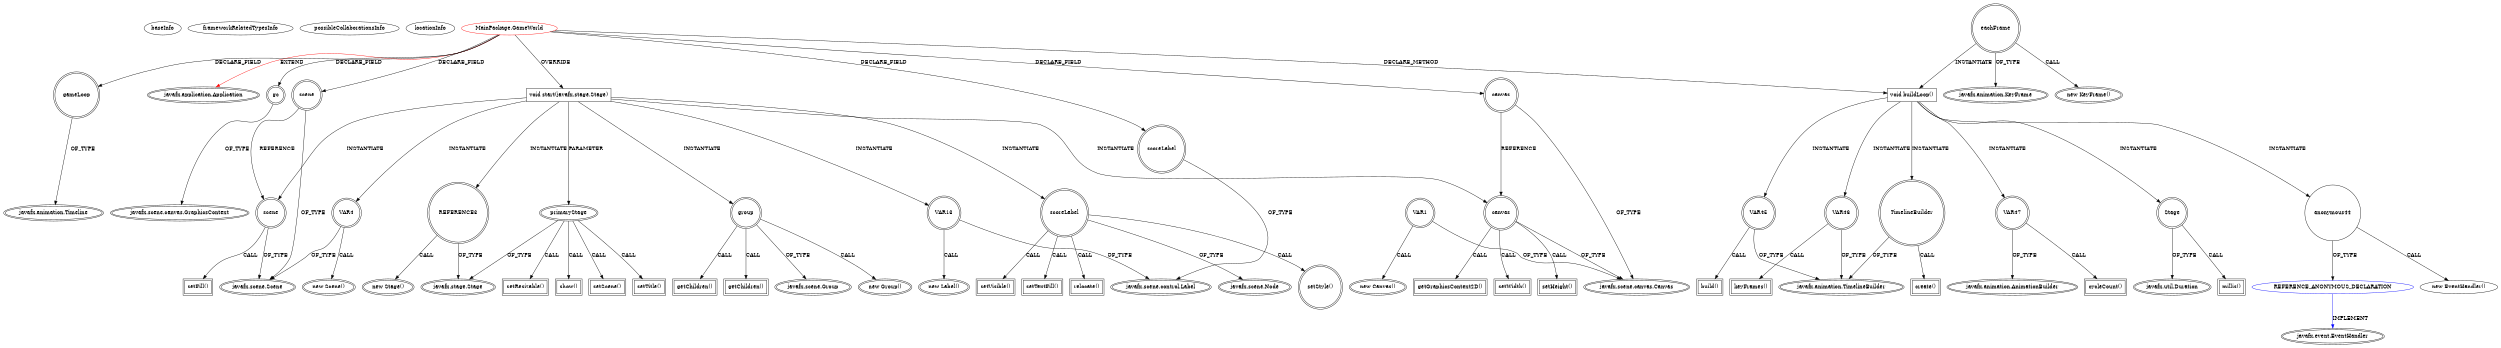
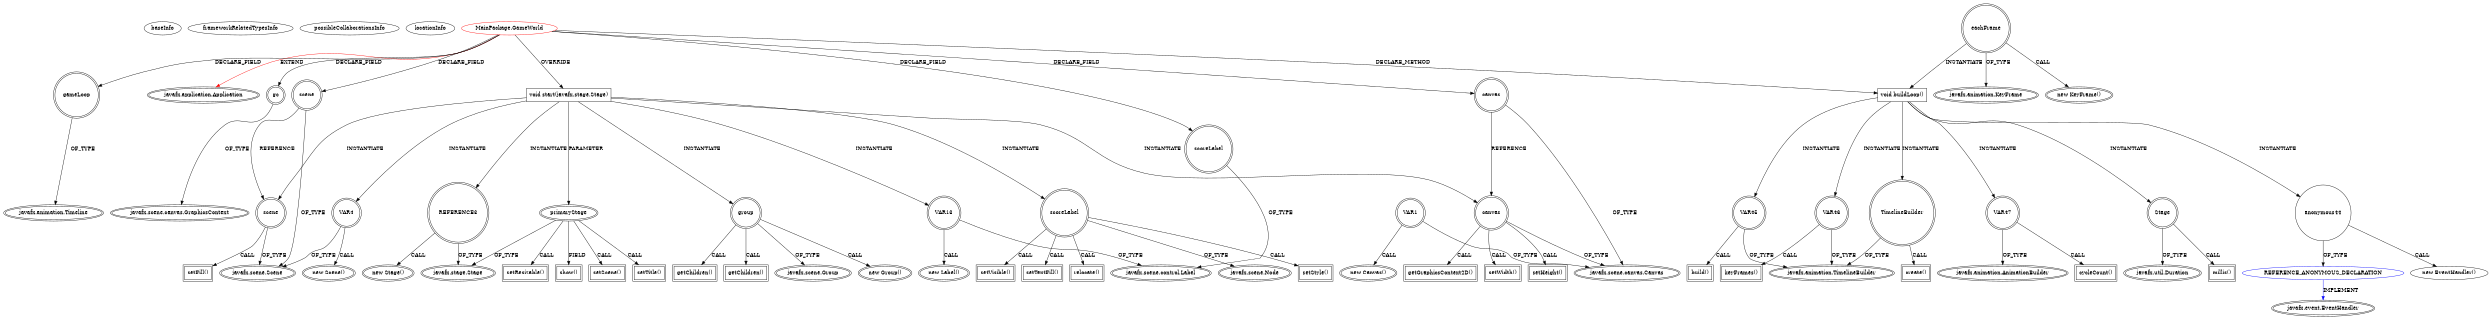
(576, 255) -> (577, 255)
(1320, 287) -> (1316, 273)
